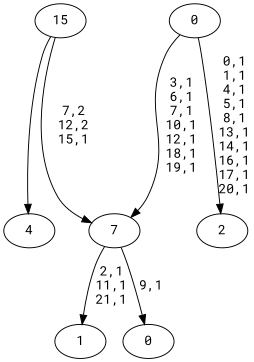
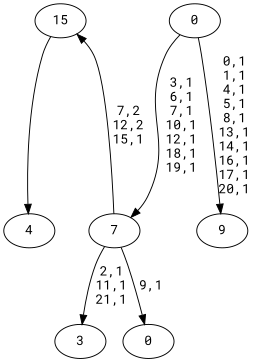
(42, 135) -> (108, 125)
(222, 231) -> (222, 231)
(80, 341) -> (80, 341)
